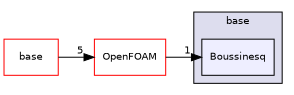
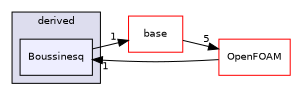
(238, 22) -> (56, 22)
none -> (107, 46)
